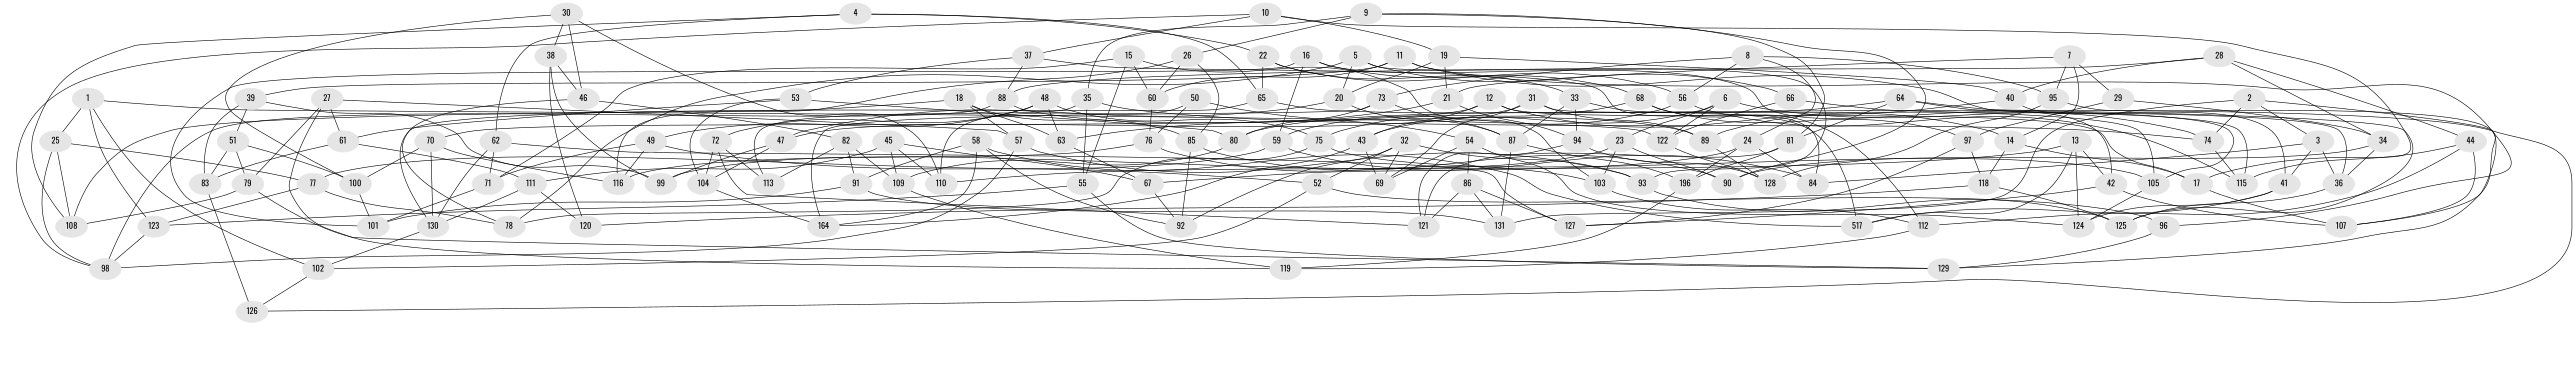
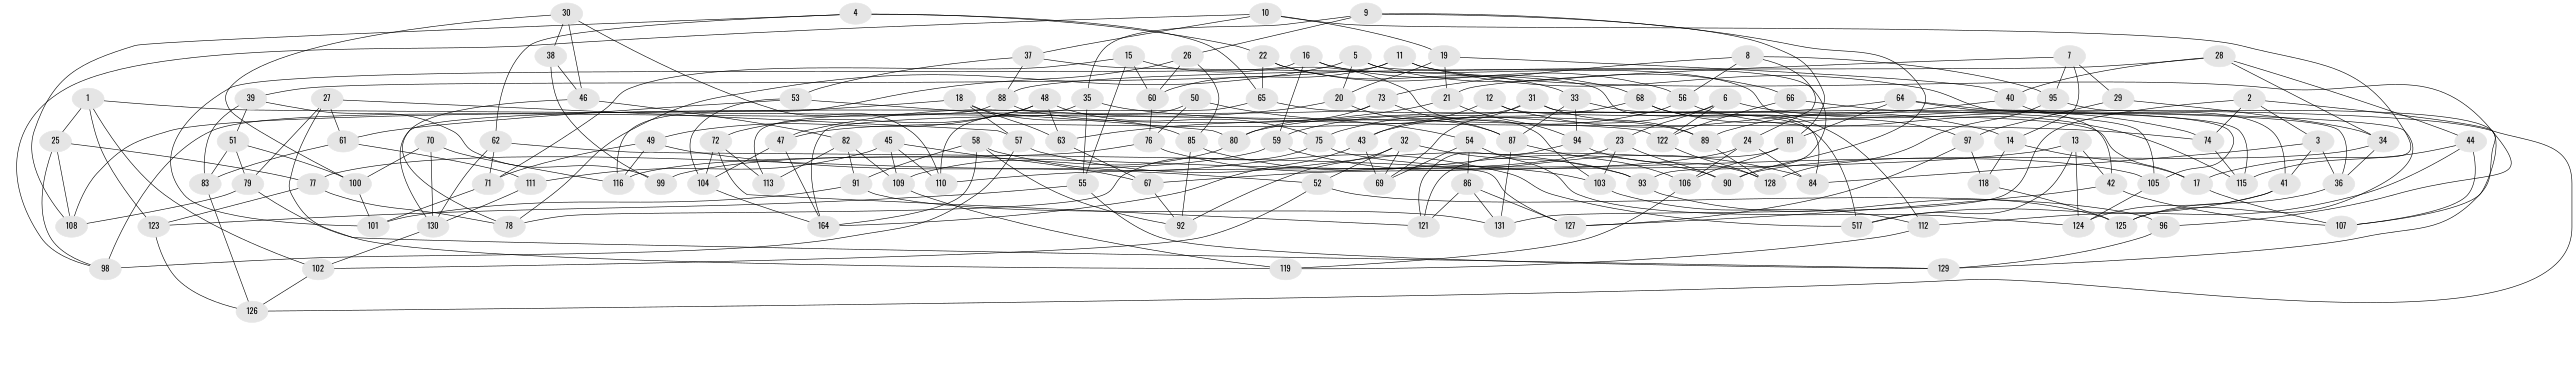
(962, 125) -> none
(719, 160) -> (802, 184)
(1685, 184) -> (1685, 184)
(586, 227) -> none
(129, 248) -> (185, 286)
